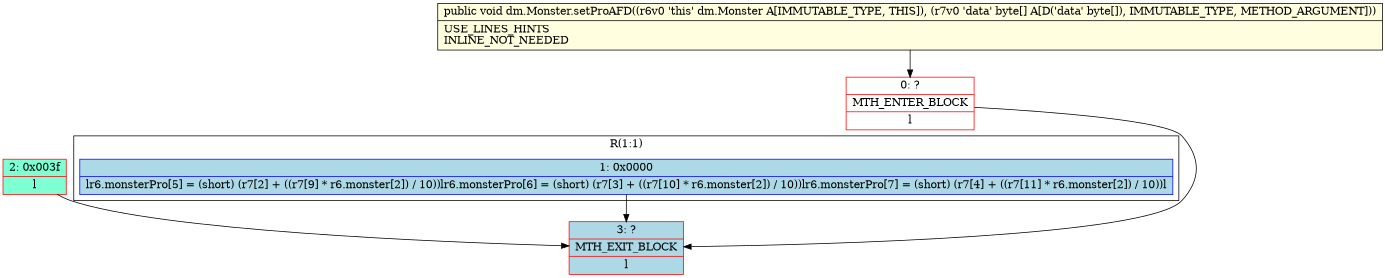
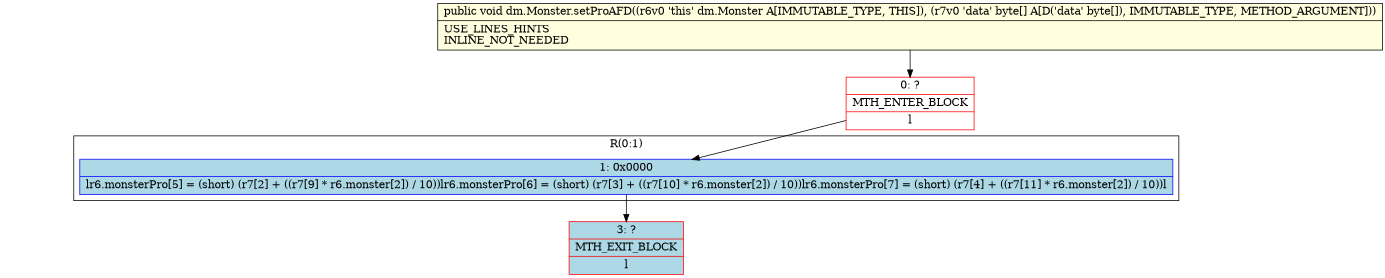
(626, 145) -> (626, 145)
(35, 177) -> none
(1080, 226) -> (765, 141)
